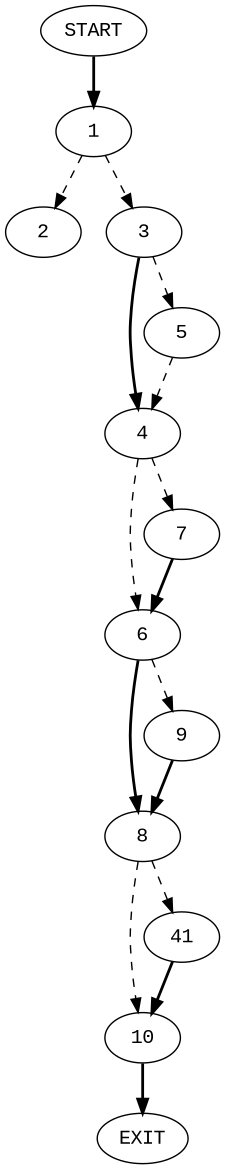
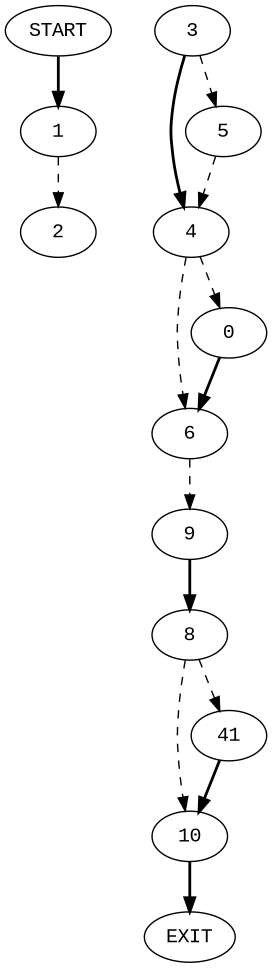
(116, 176) -> none
(182, 534) -> (229, 333)
(130, 729) -> none
